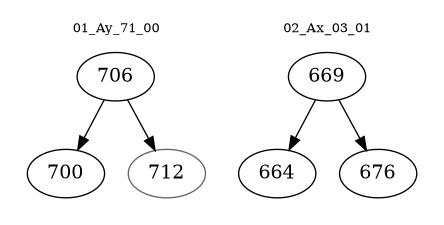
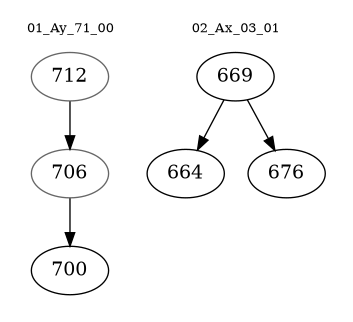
(116, 77) -> (70, 174)
(138, 119) -> (70, 119)
